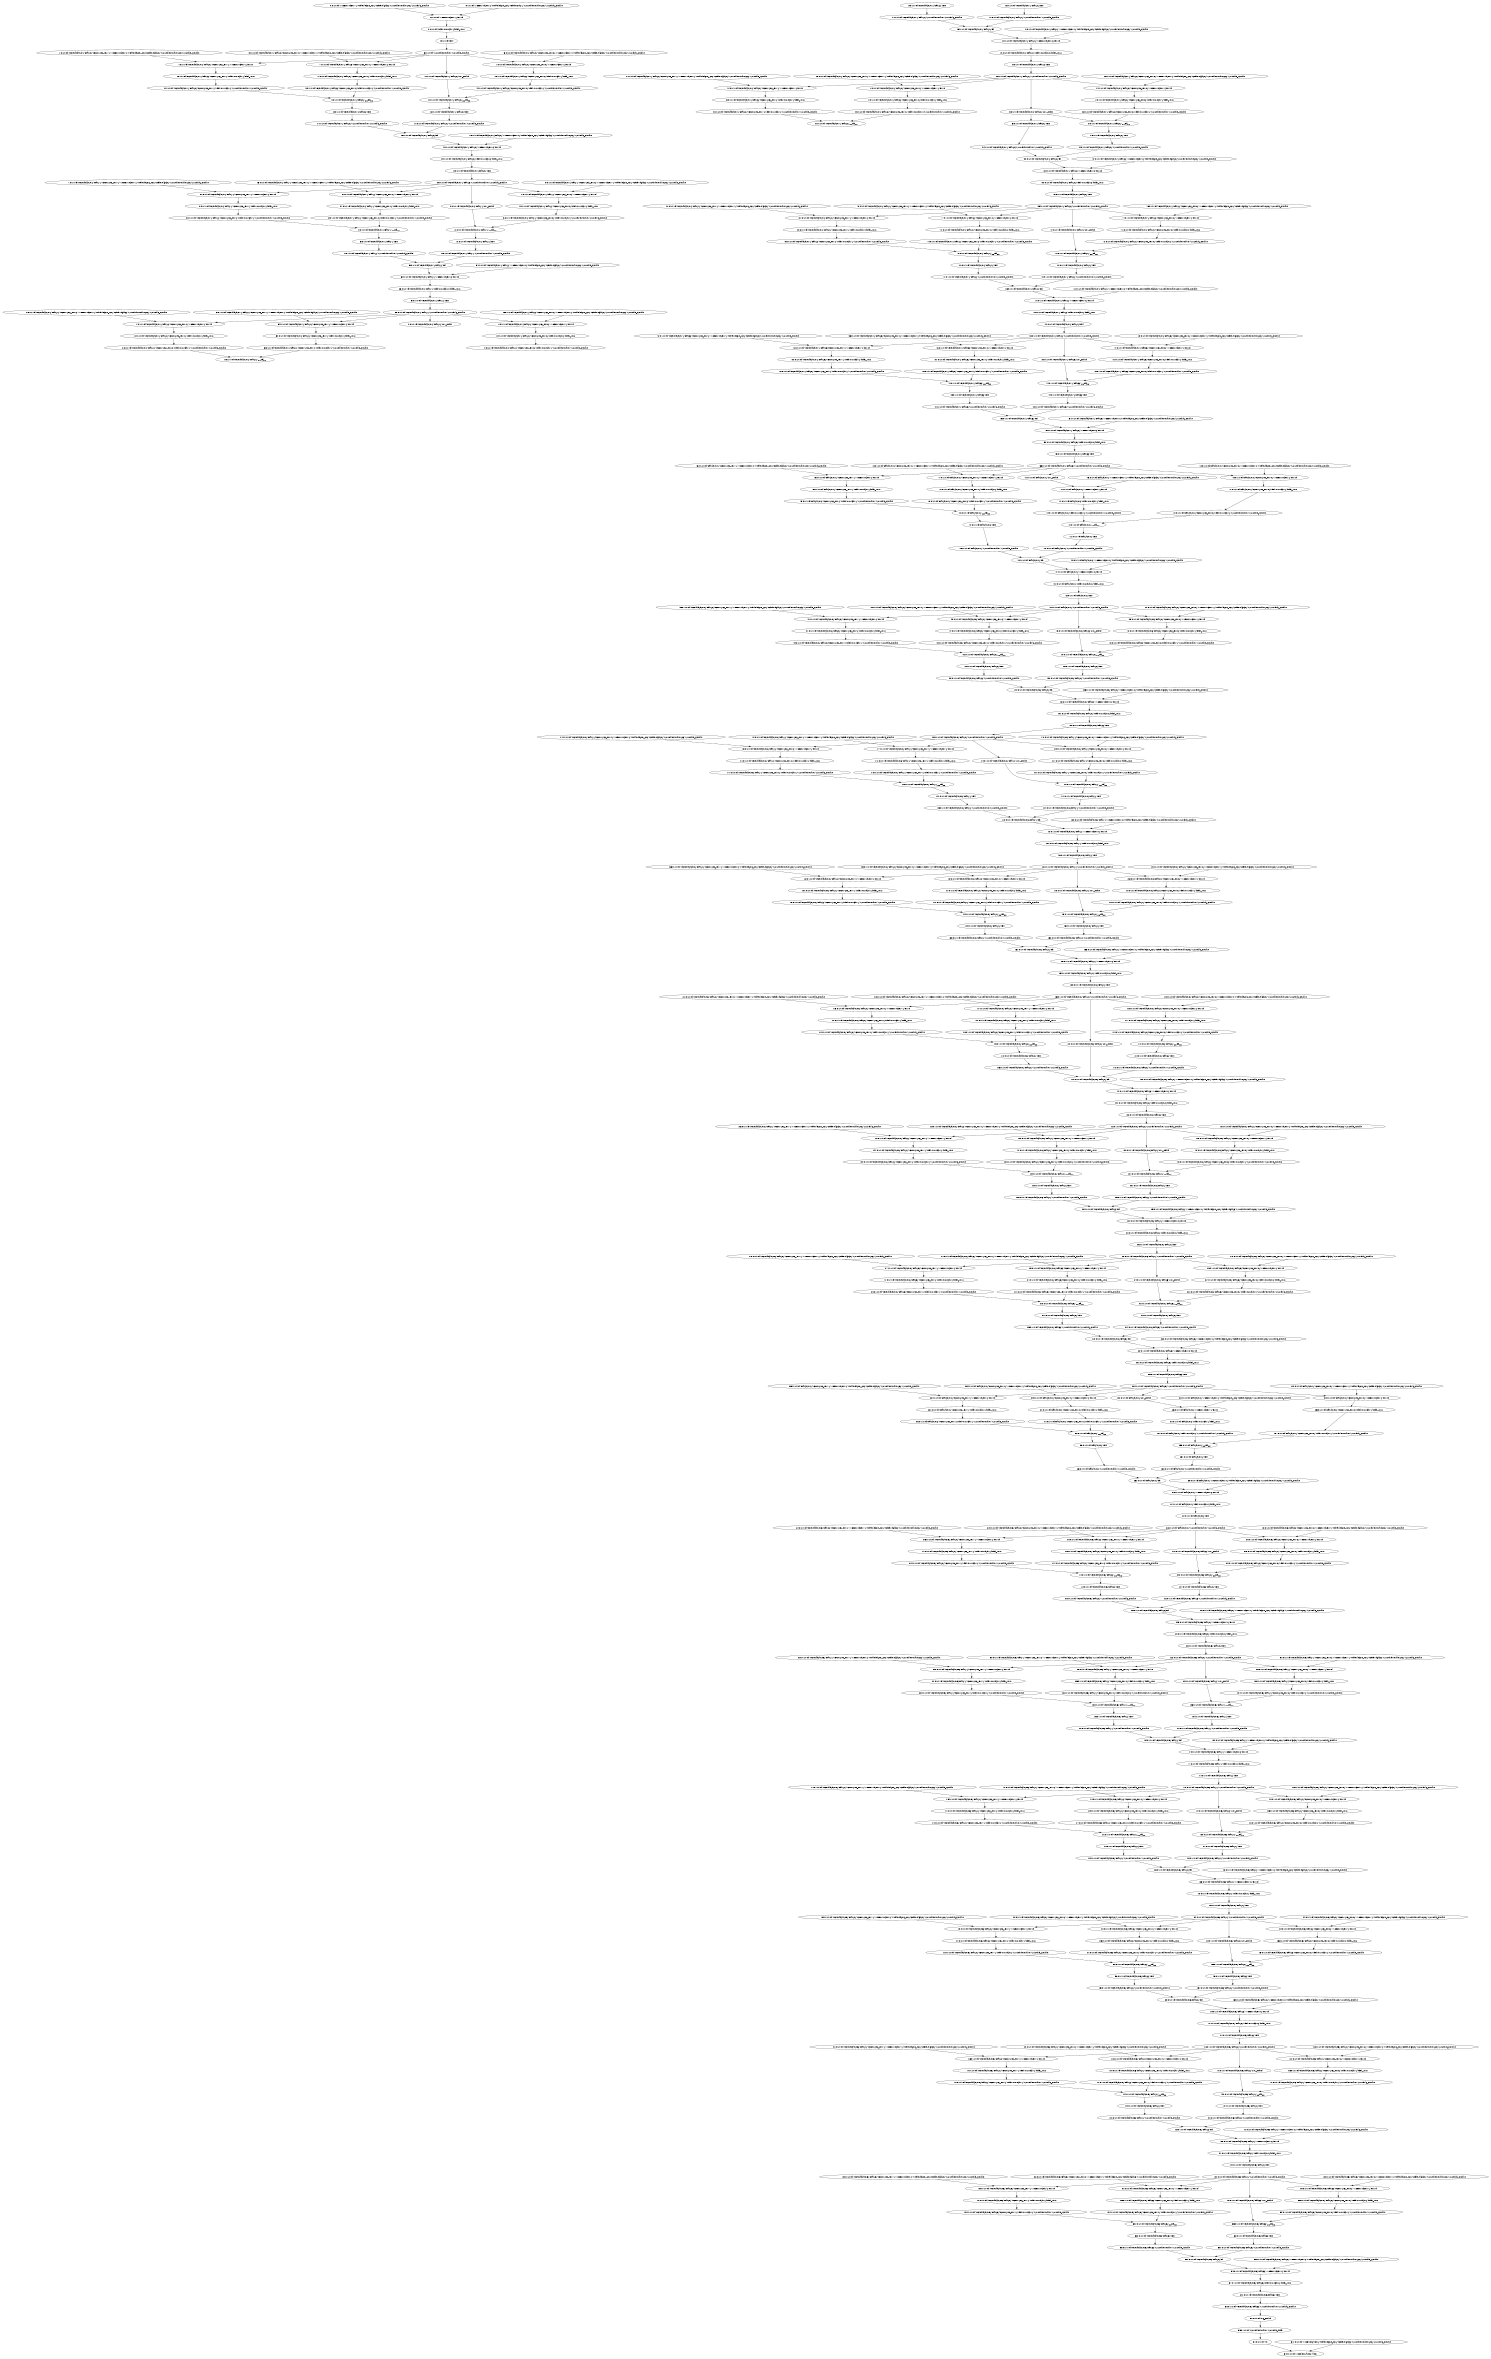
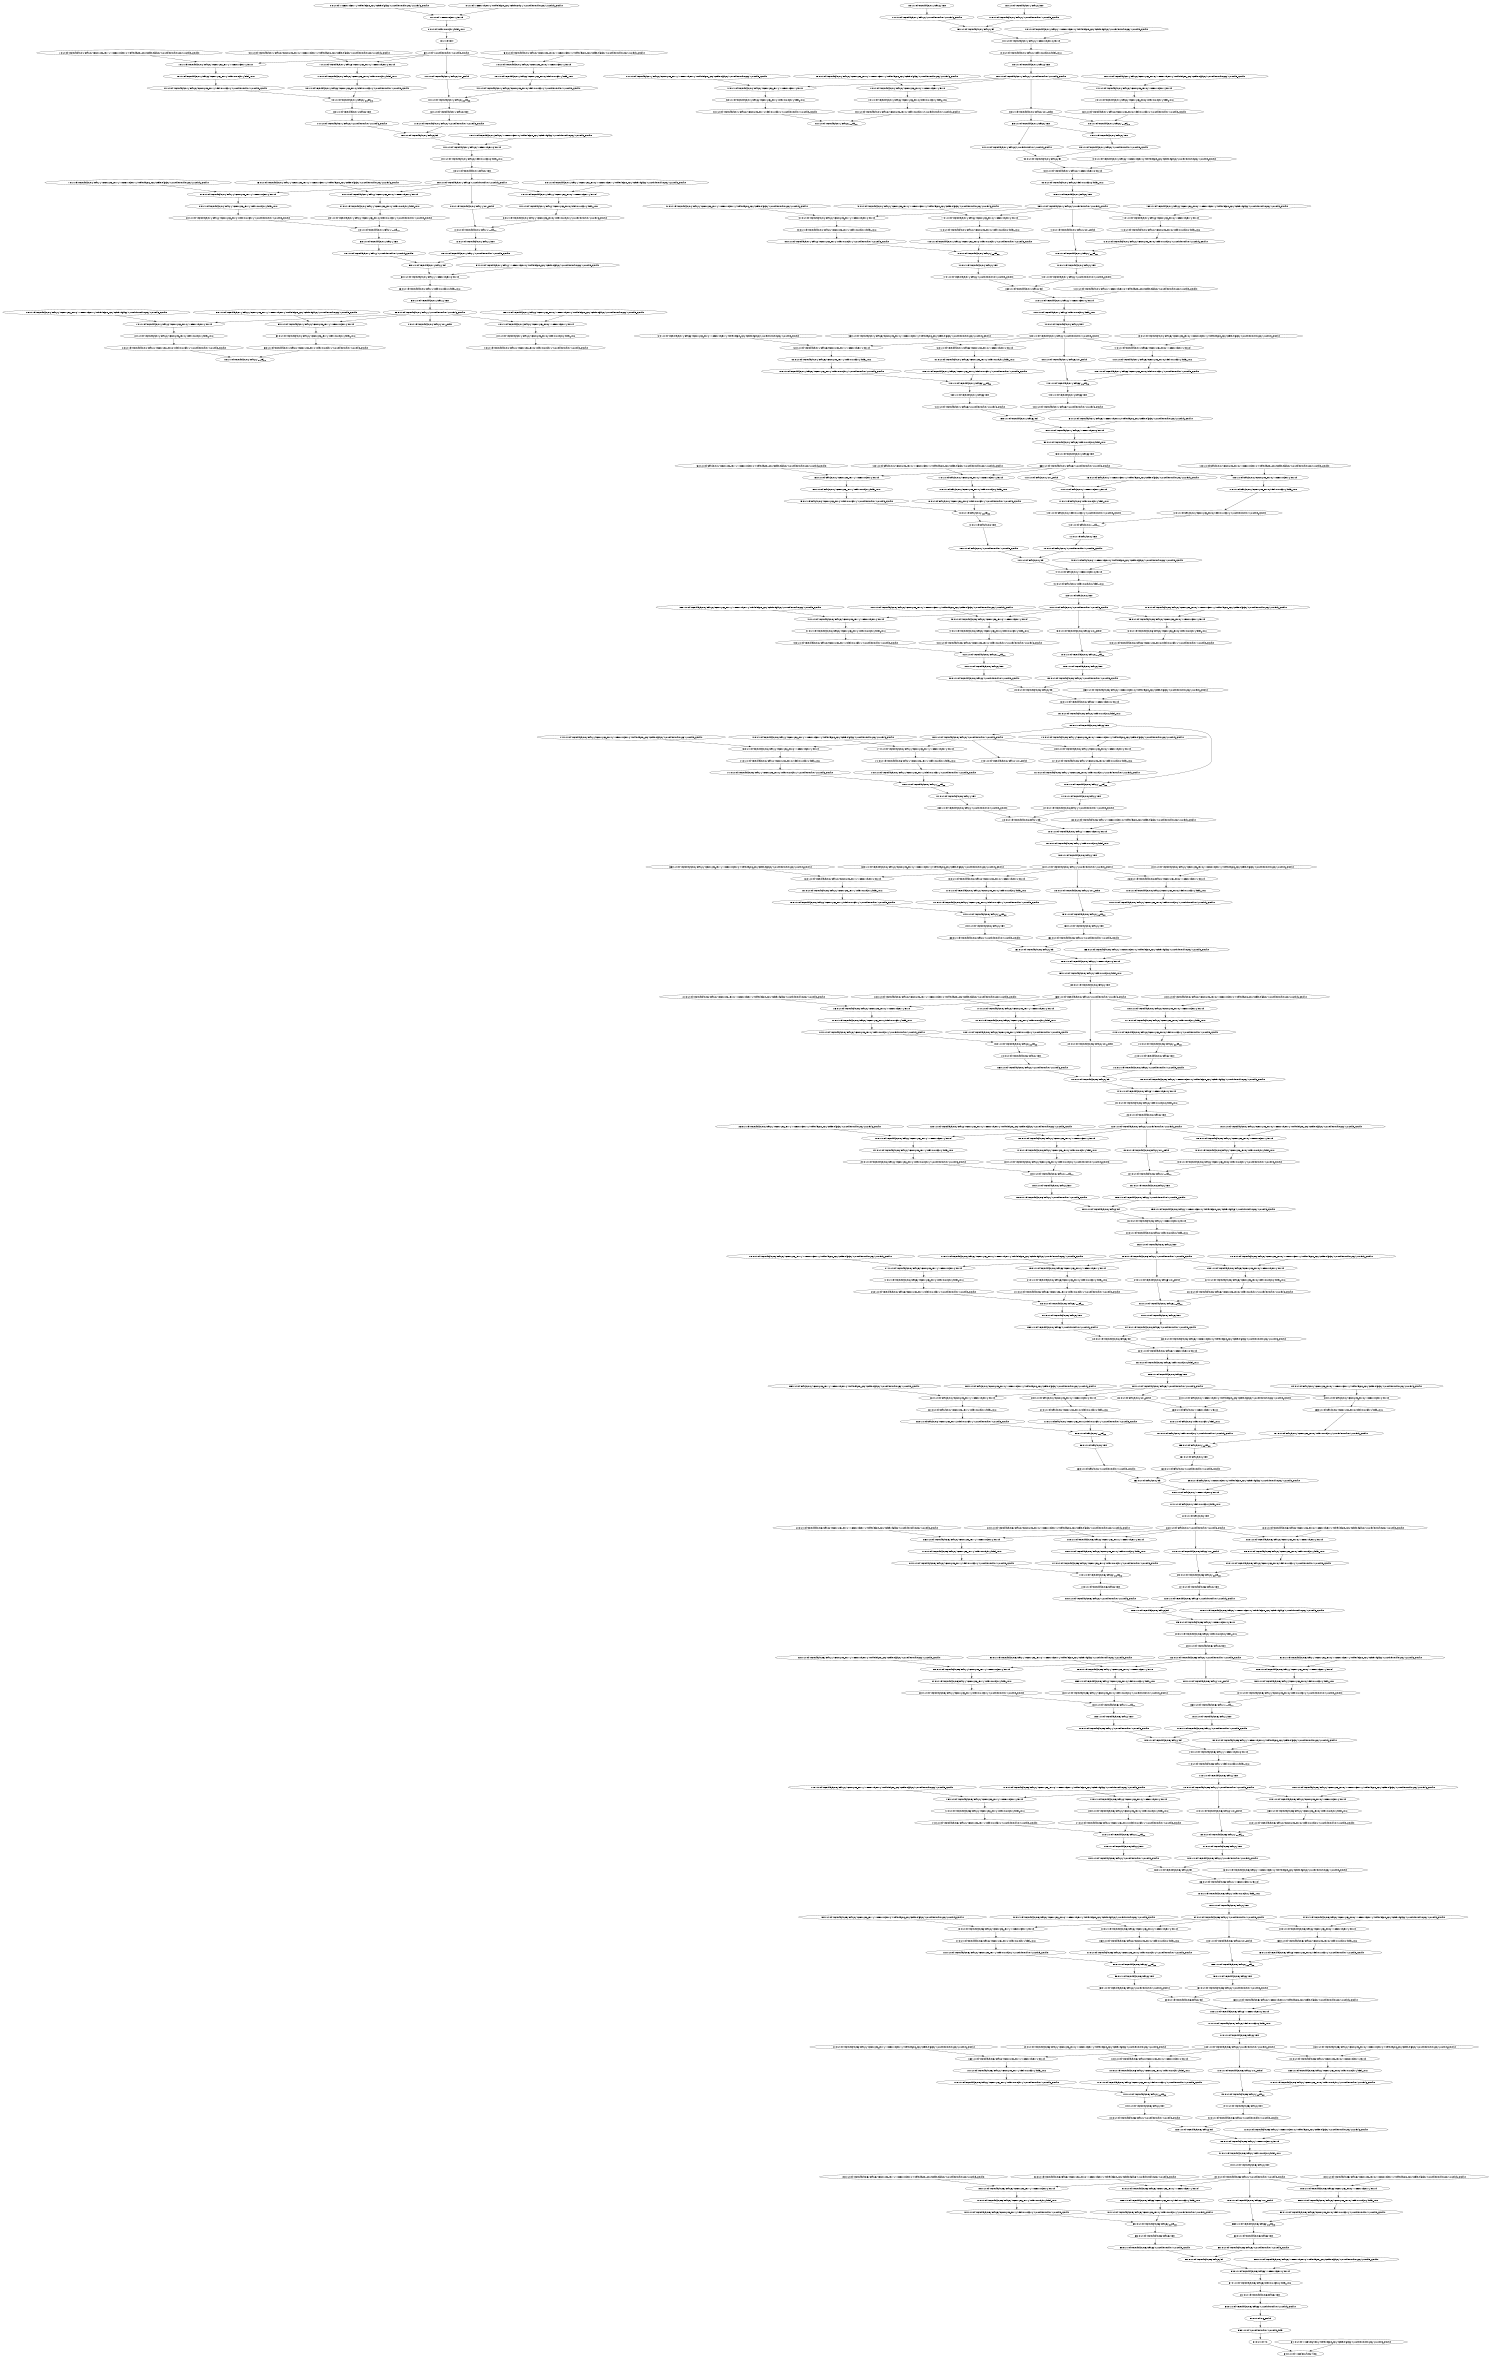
(1109, 129) -> (1069, 129)
(1028, 780) -> (1211, 754)
(1209, 1692) -> none
